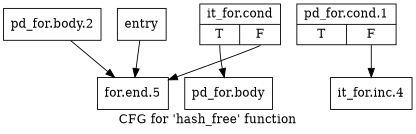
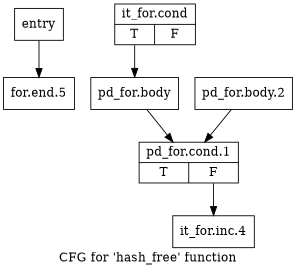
(89, 56) -> (221, 122)
(215, 63) -> none
none -> (157, 122)
